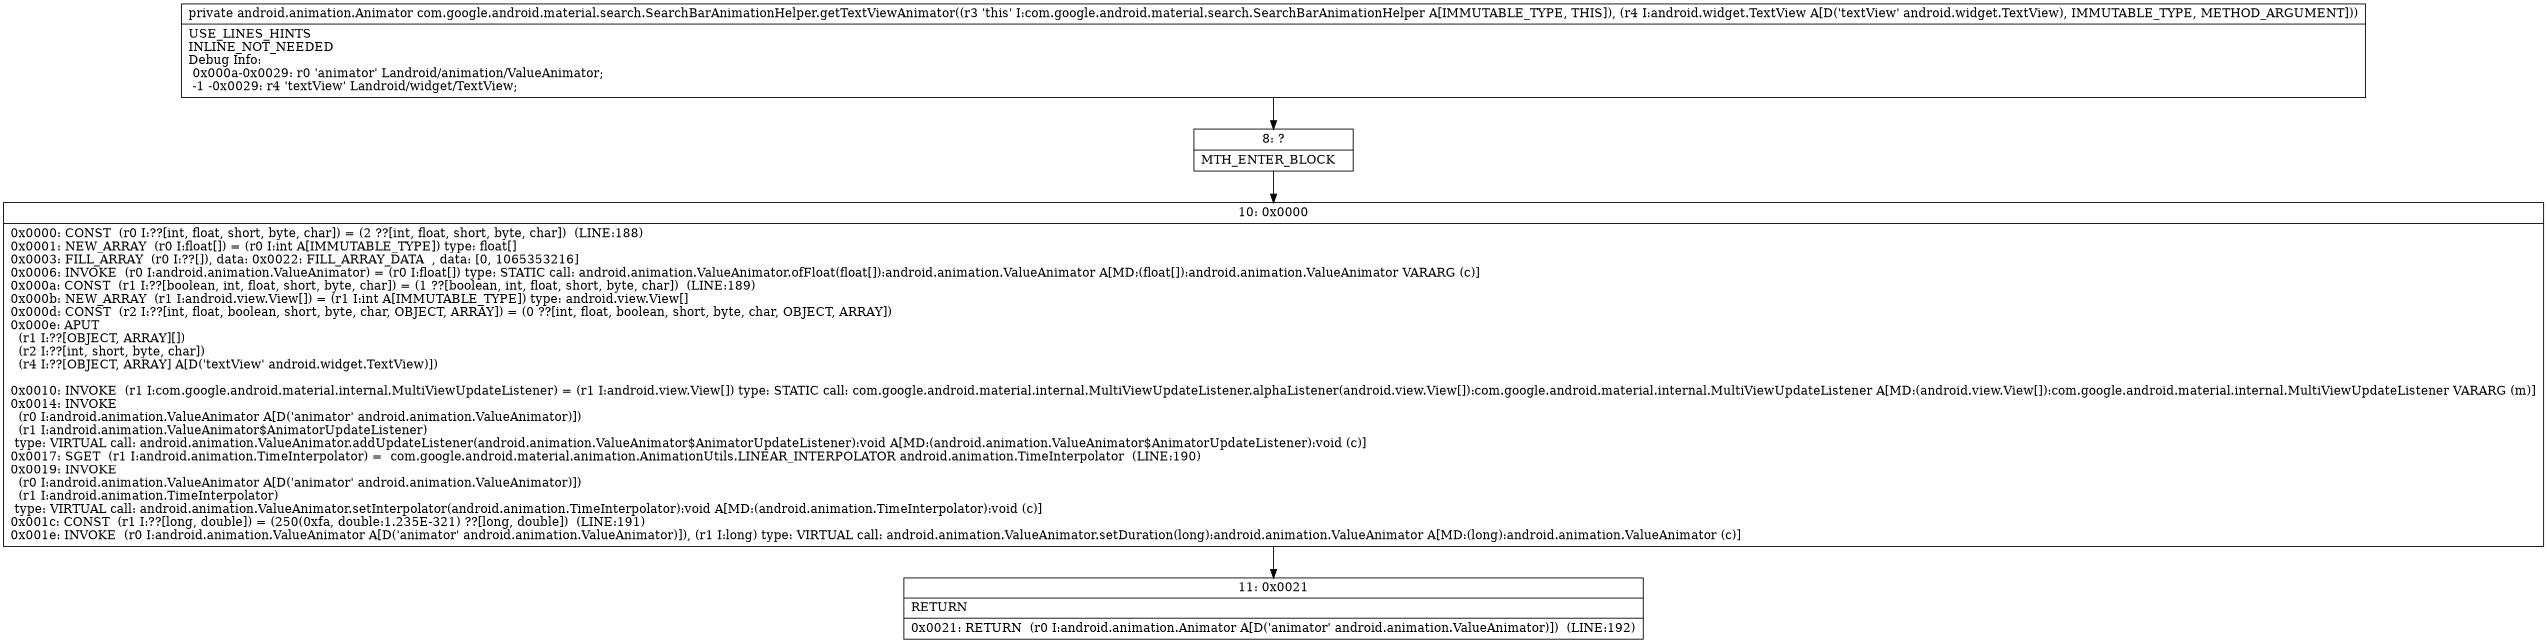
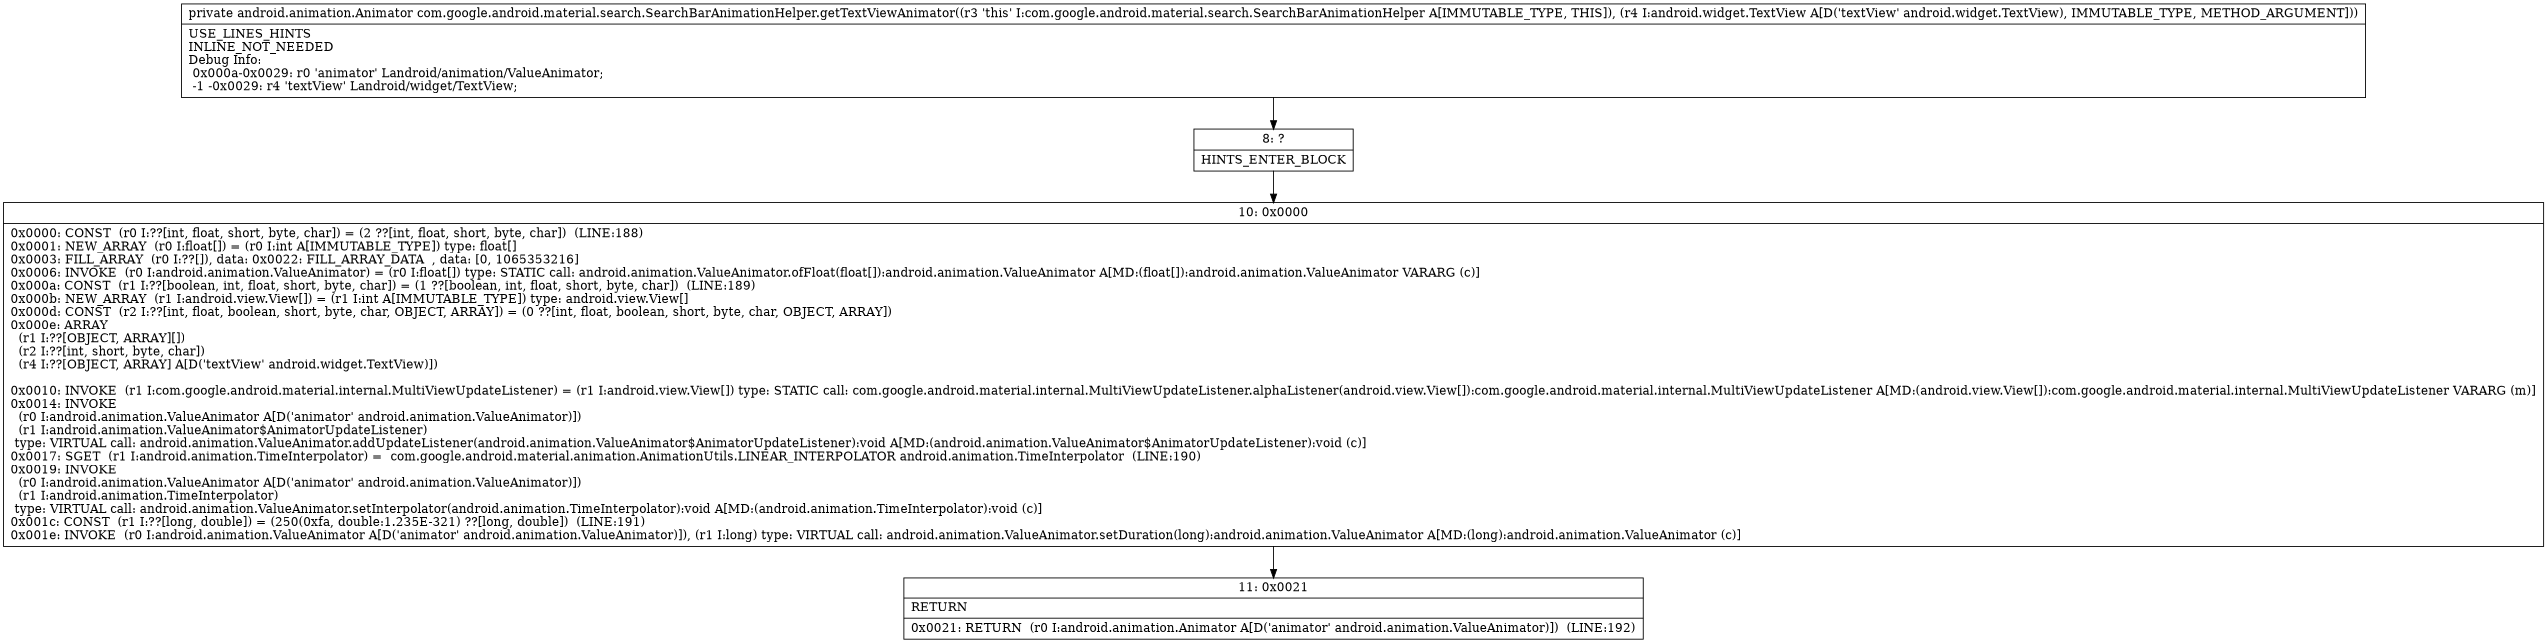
(1268, 160) -> (1274, 160)
(59, 326) -> (63, 326)
